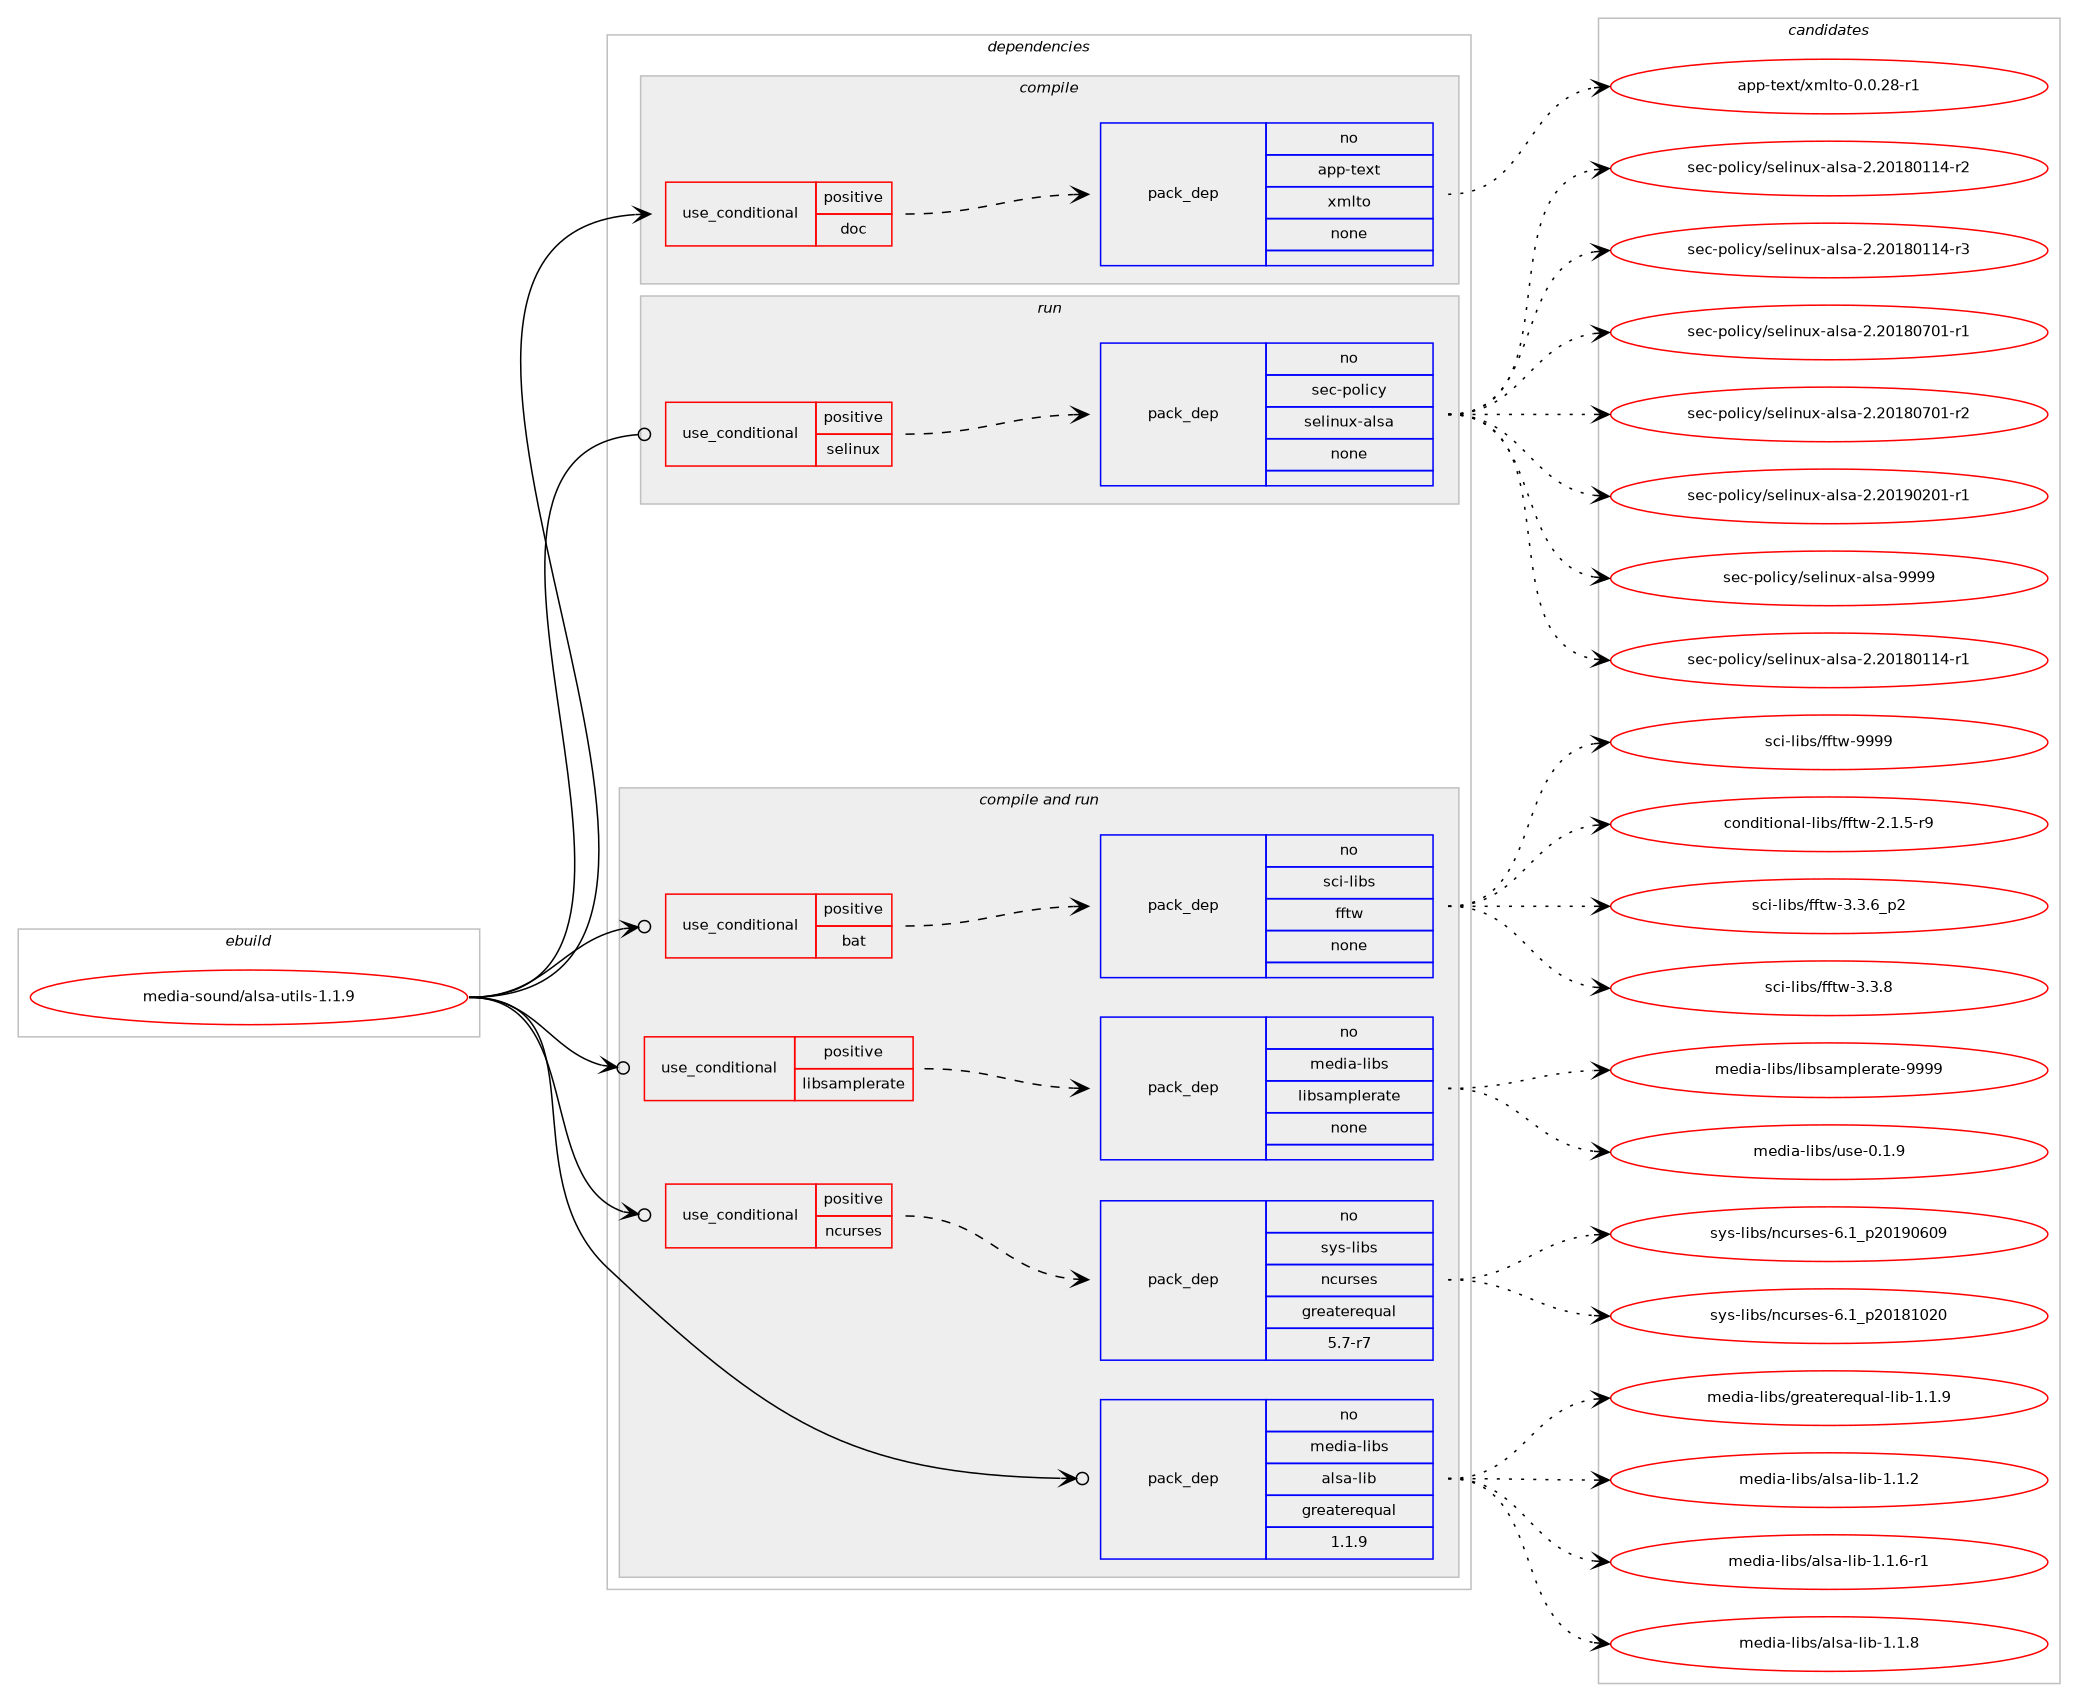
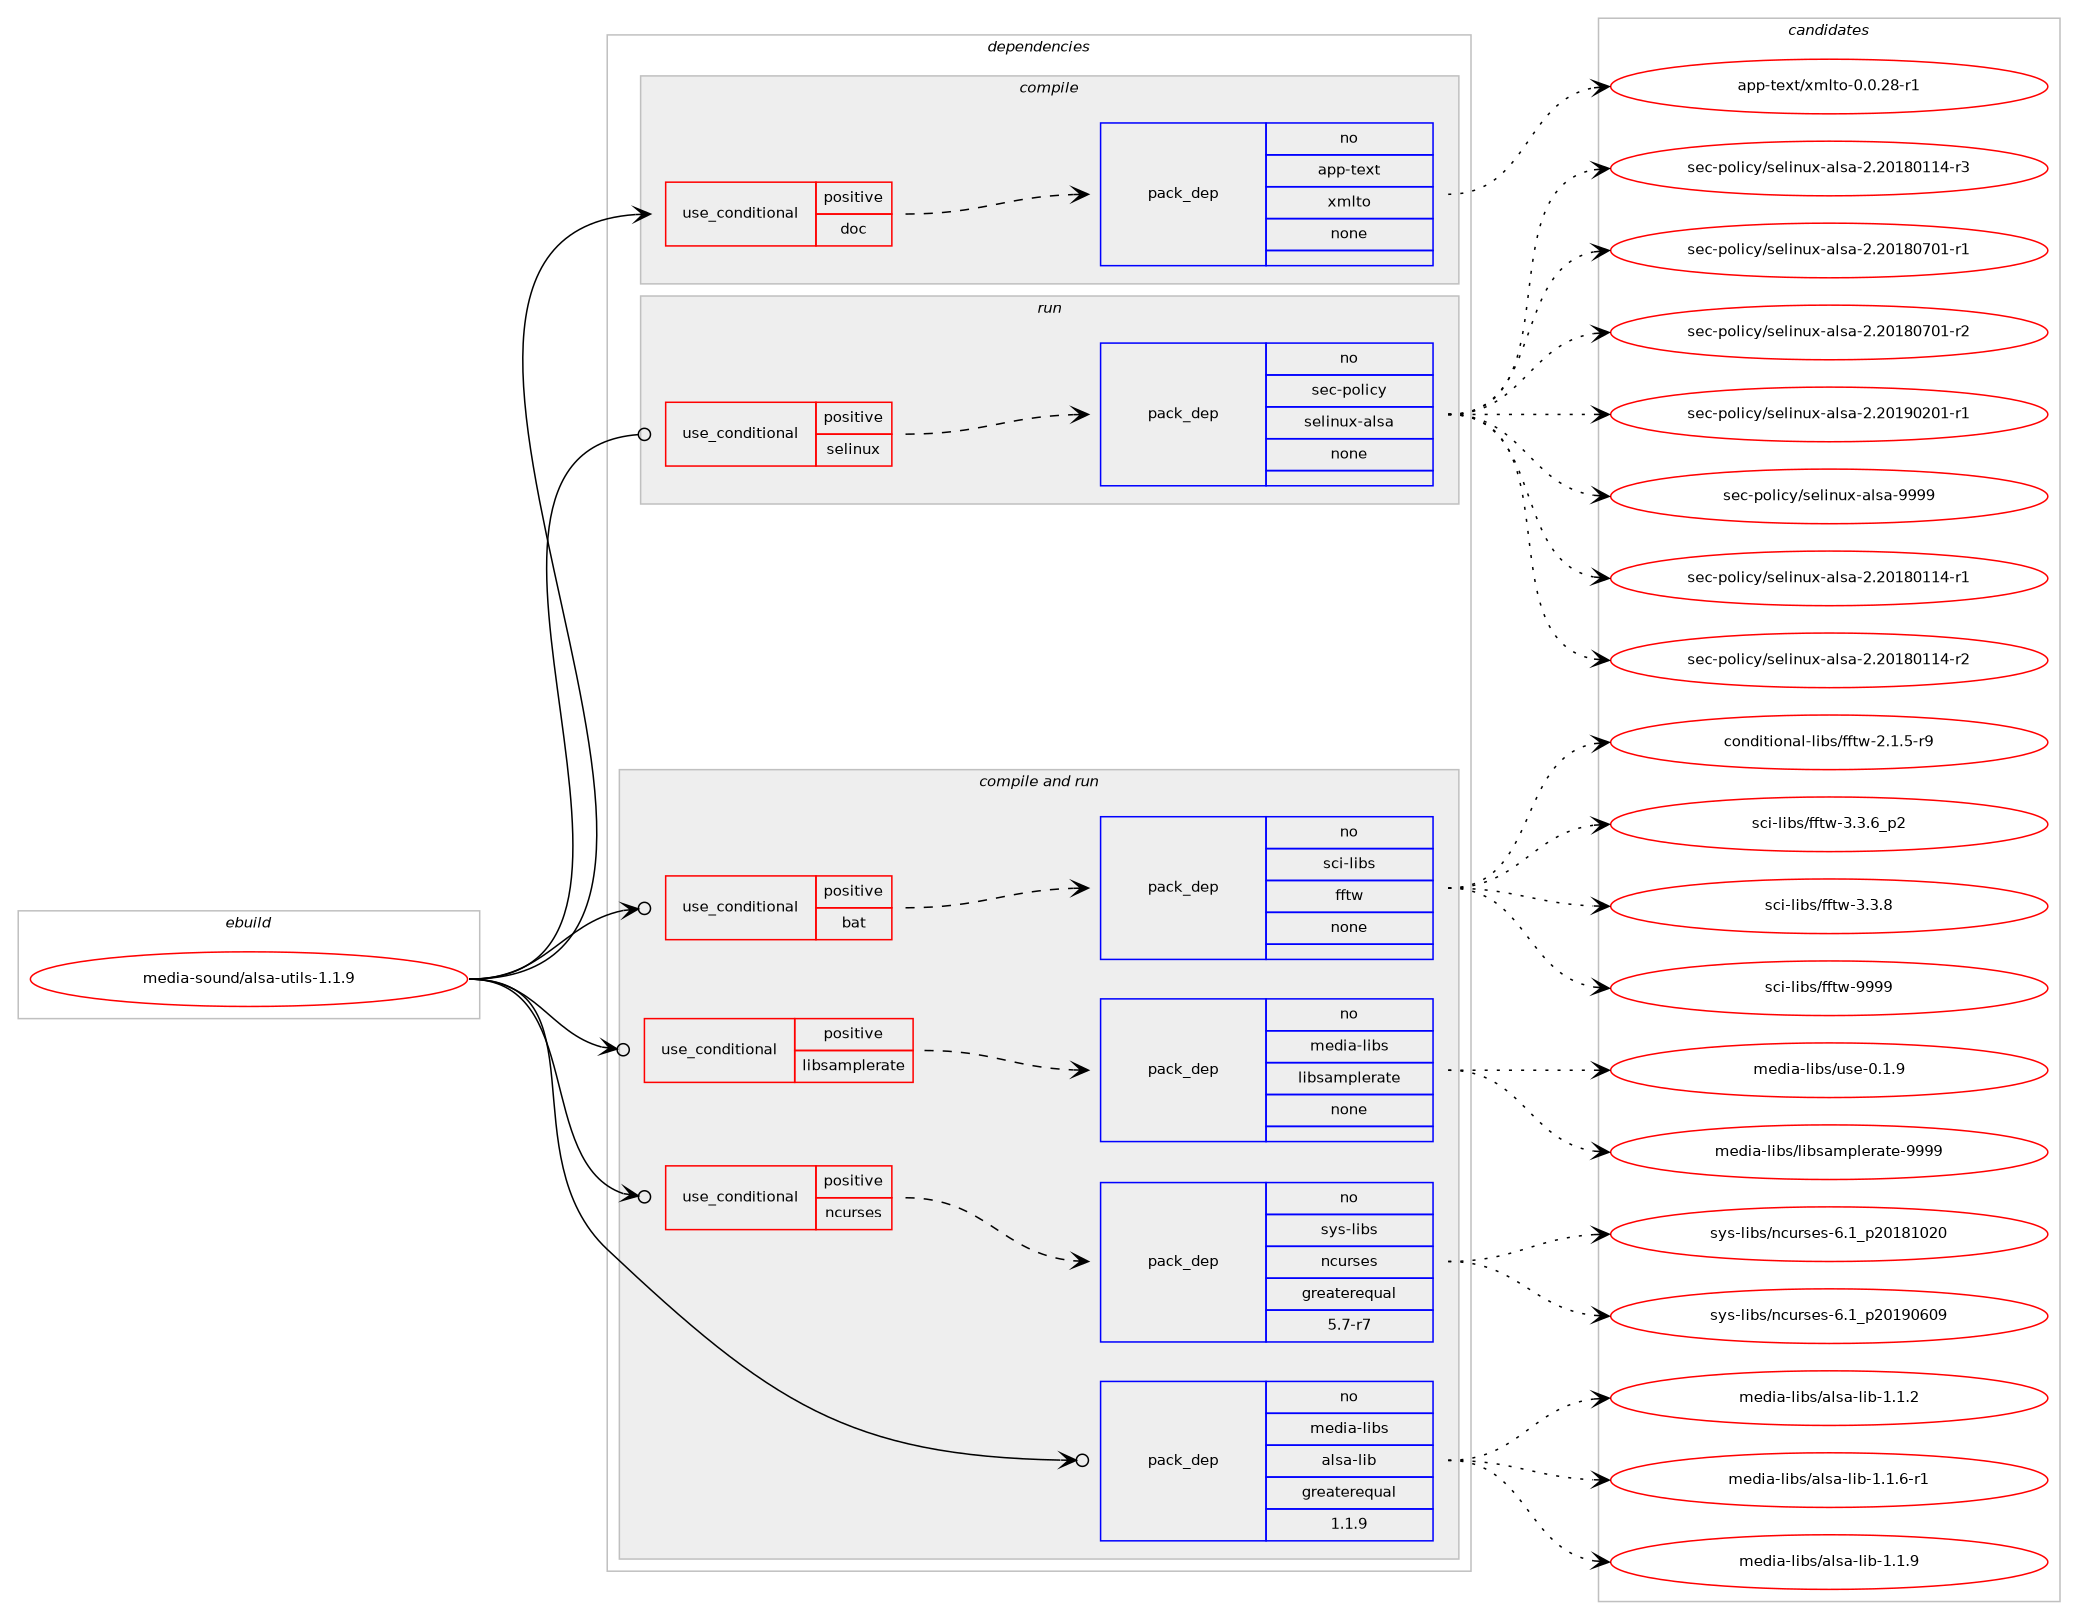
(1829, 1398) -> (1829, 1562)
(1829, 1644) -> none
